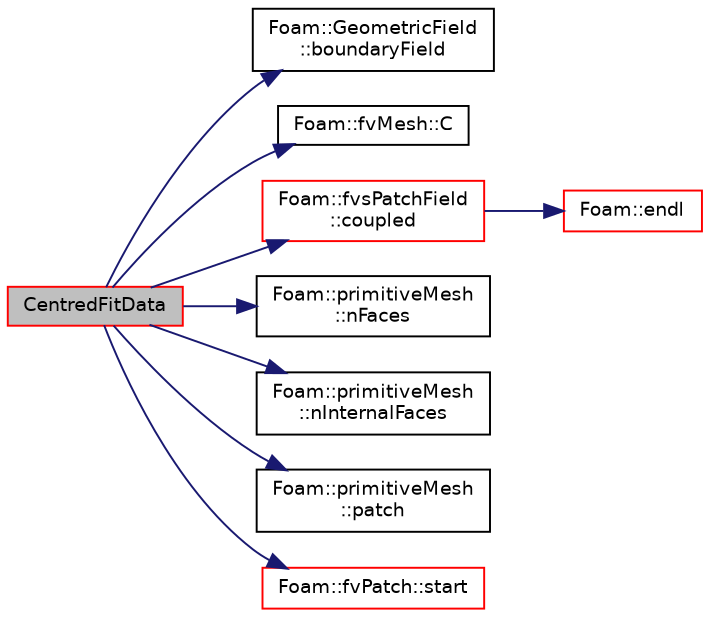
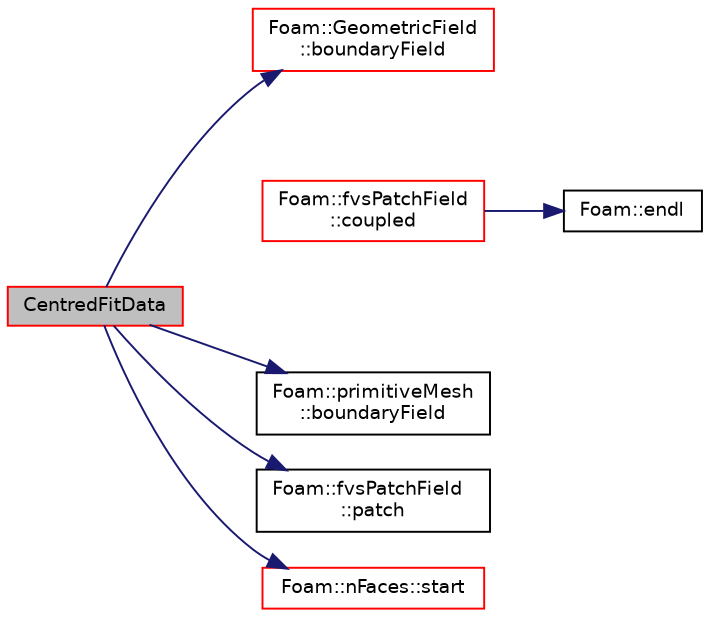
(373, 40) -> (373, 40)
(373, 125) -> none
(633, 211) -> (633, 211)
(210, 267) -> none
(373, 306) -> none
(373, 403) -> (373, 403)
(373, 501) -> (373, 501)
(373, 588) -> (373, 588)
